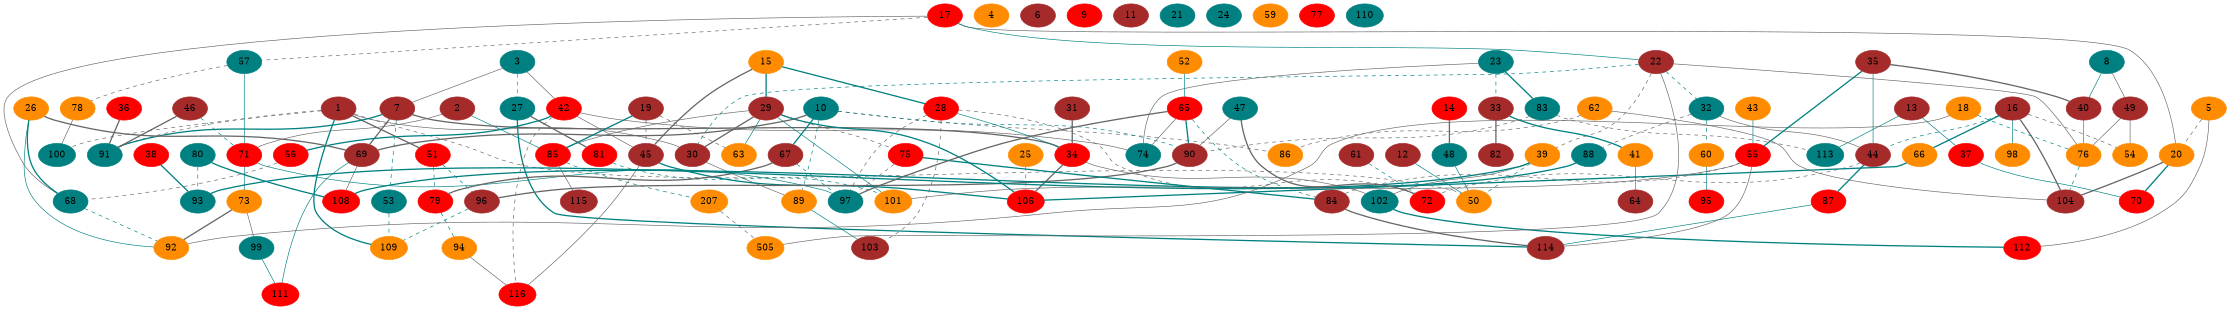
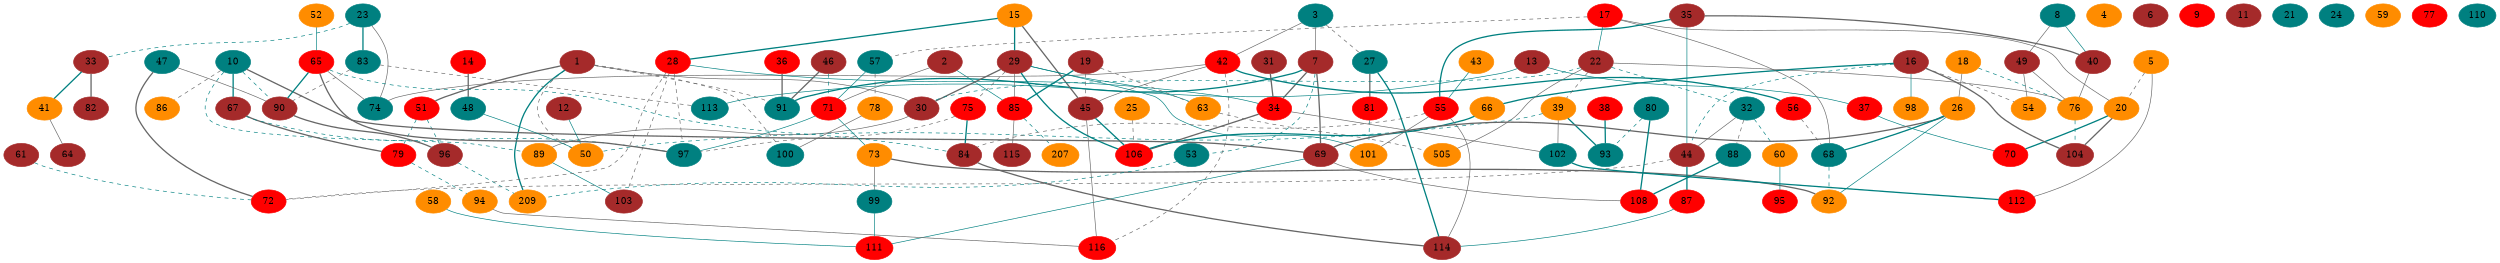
(1595, 108) -> none
none -> (433, 202)
(1078, 211) -> (1960, 89)
(732, 221) -> (1270, 124)
(389, 248) -> (528, 202)
